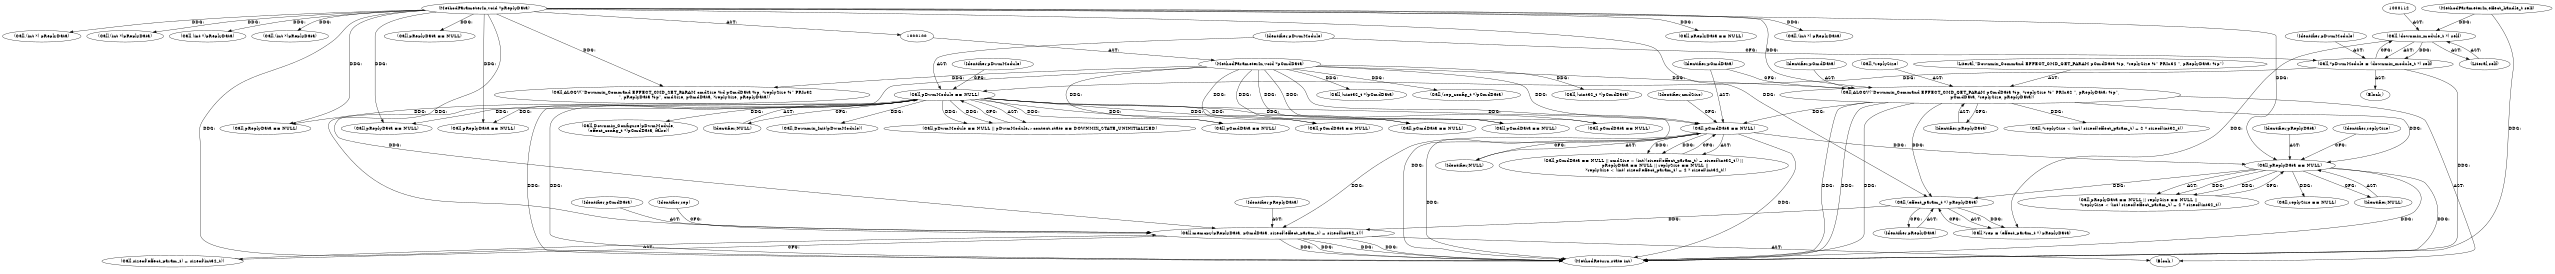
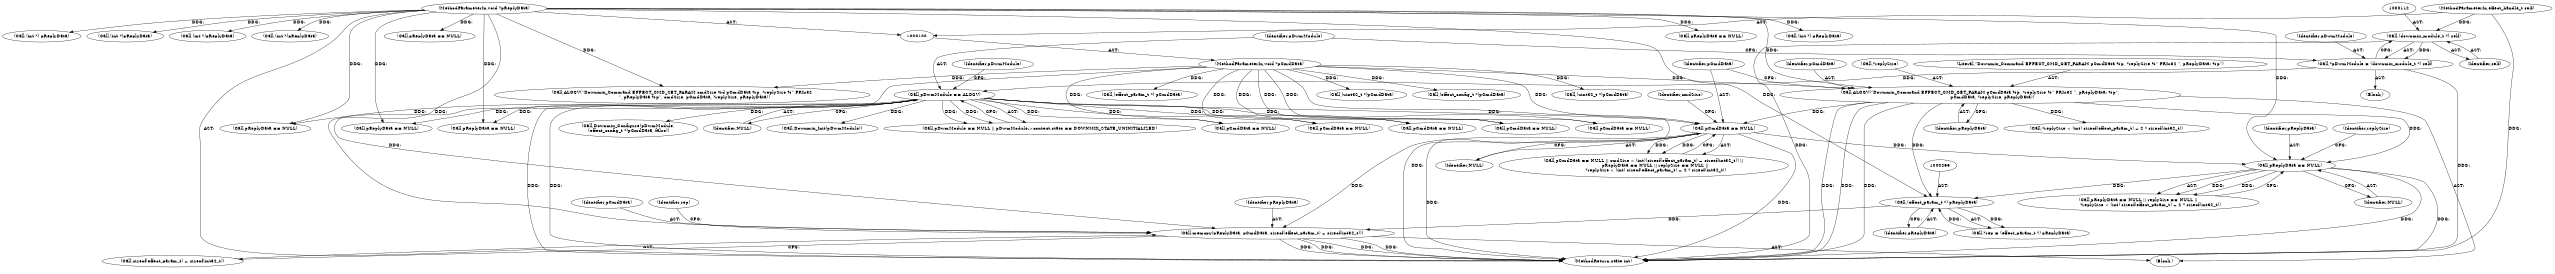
none -> (1690, 25)
(2485, 64) -> (2485, 64)
(945, 95) -> (945, 95)
none -> (1142, 95)
(1467, 95) -> (1467, 95)
(210, 129) -> (210, 129)
(2197, 144) -> (1890, 44)
none -> (1940, 166)
(2307, 203) -> none
(1956, 219) -> (1956, 219)
